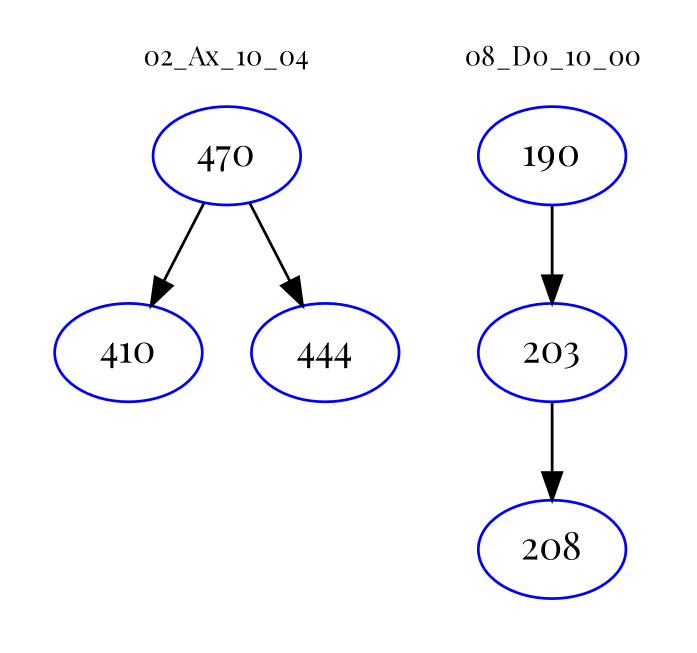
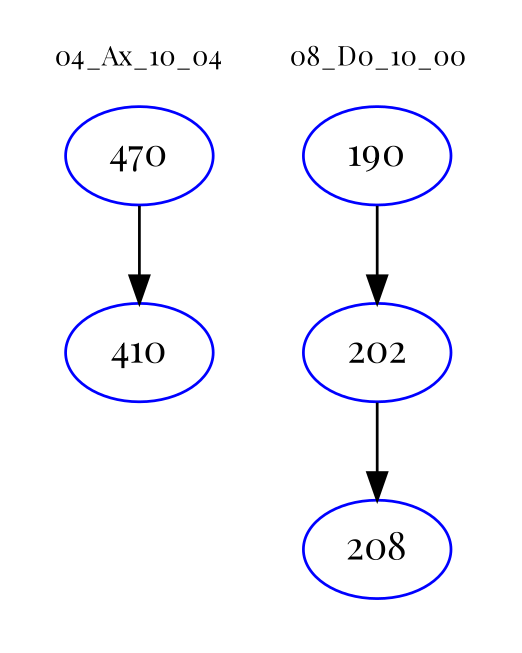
(227, 59) -> (139, 59)
(325, 353) -> none
(552, 353) -> (377, 353)
